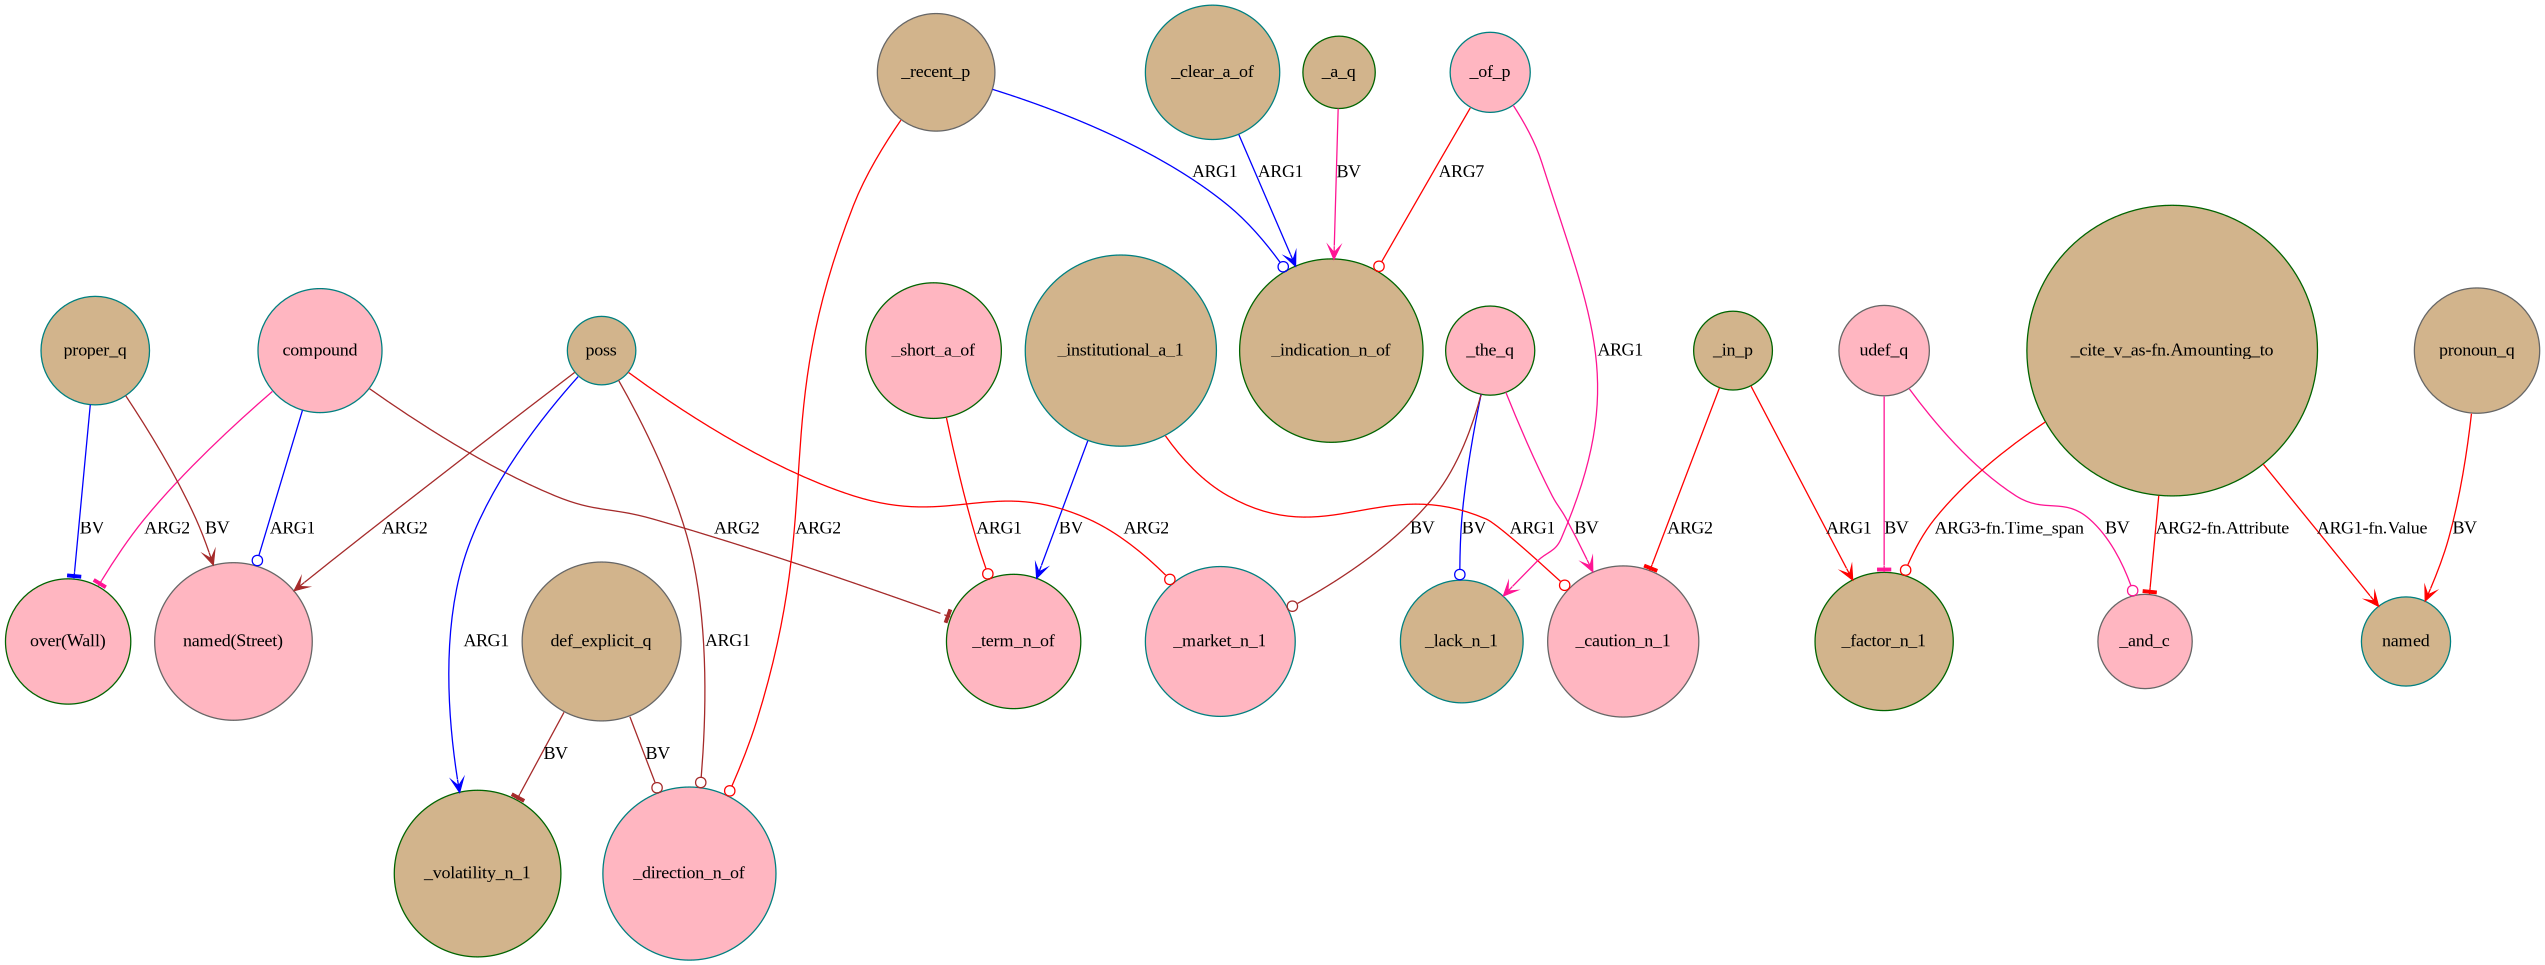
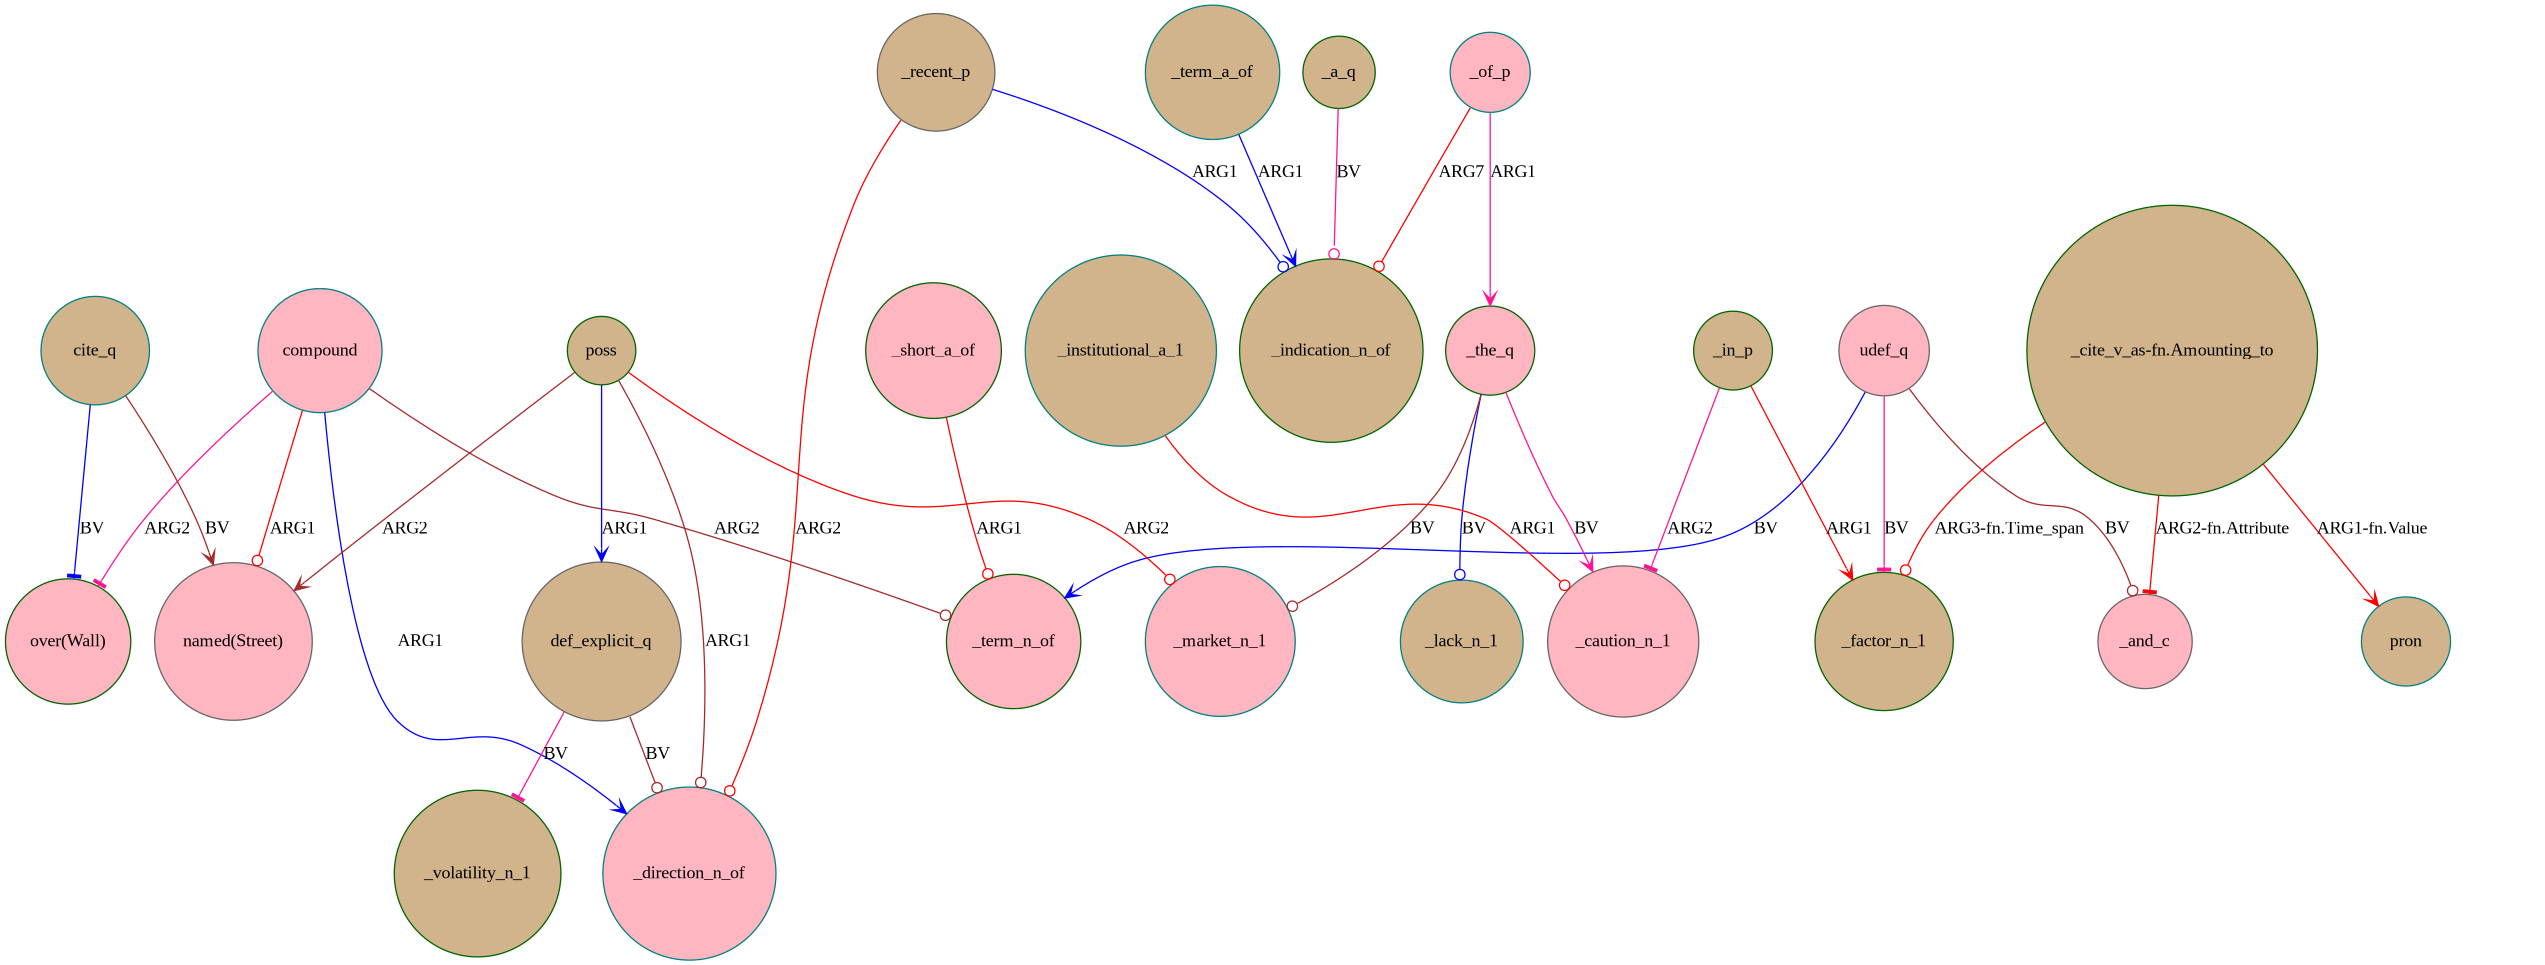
(1213, 72) -> (1213, 72)
(1336, 177) -> (1336, 177)
(95, 351) -> (95, 351)
(602, 351) -> (602, 351)
(2477, 351) -> none
(1595, 352) -> (1490, 203)
(1686, 476) -> (1686, 476)
(281, 483) -> (281, 483)
(2019, 497) -> (2019, 497)
(1066, 500) -> (1500, 552)
(647, 517) -> (647, 517)
(463, 562) -> (602, 467)
(2406, 641) -> (2406, 641)
none -> (378, 688)
(542, 753) -> (545, 747)
